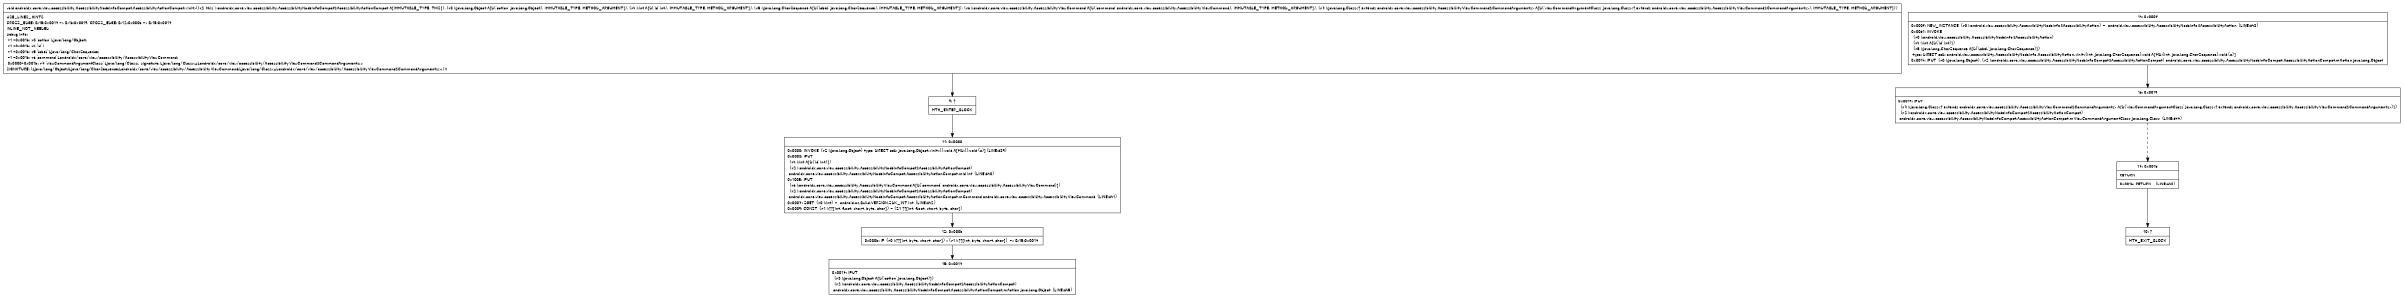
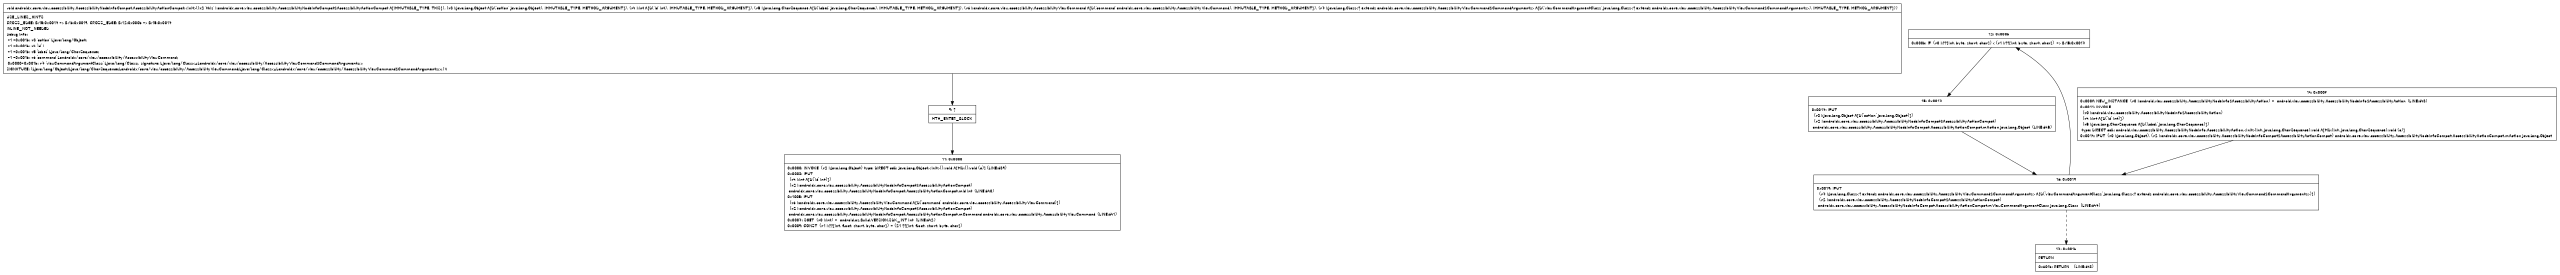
(1928, 31) -> (2097, 107)
none -> (1997, 152)
(2148, 184) -> (2066, 267)
(952, 218) -> (2065, 103)
(2148, 236) -> none
